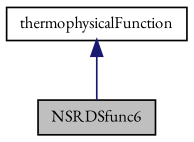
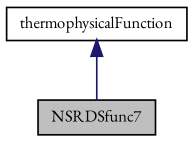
(97, 117) -> (97, 117)
